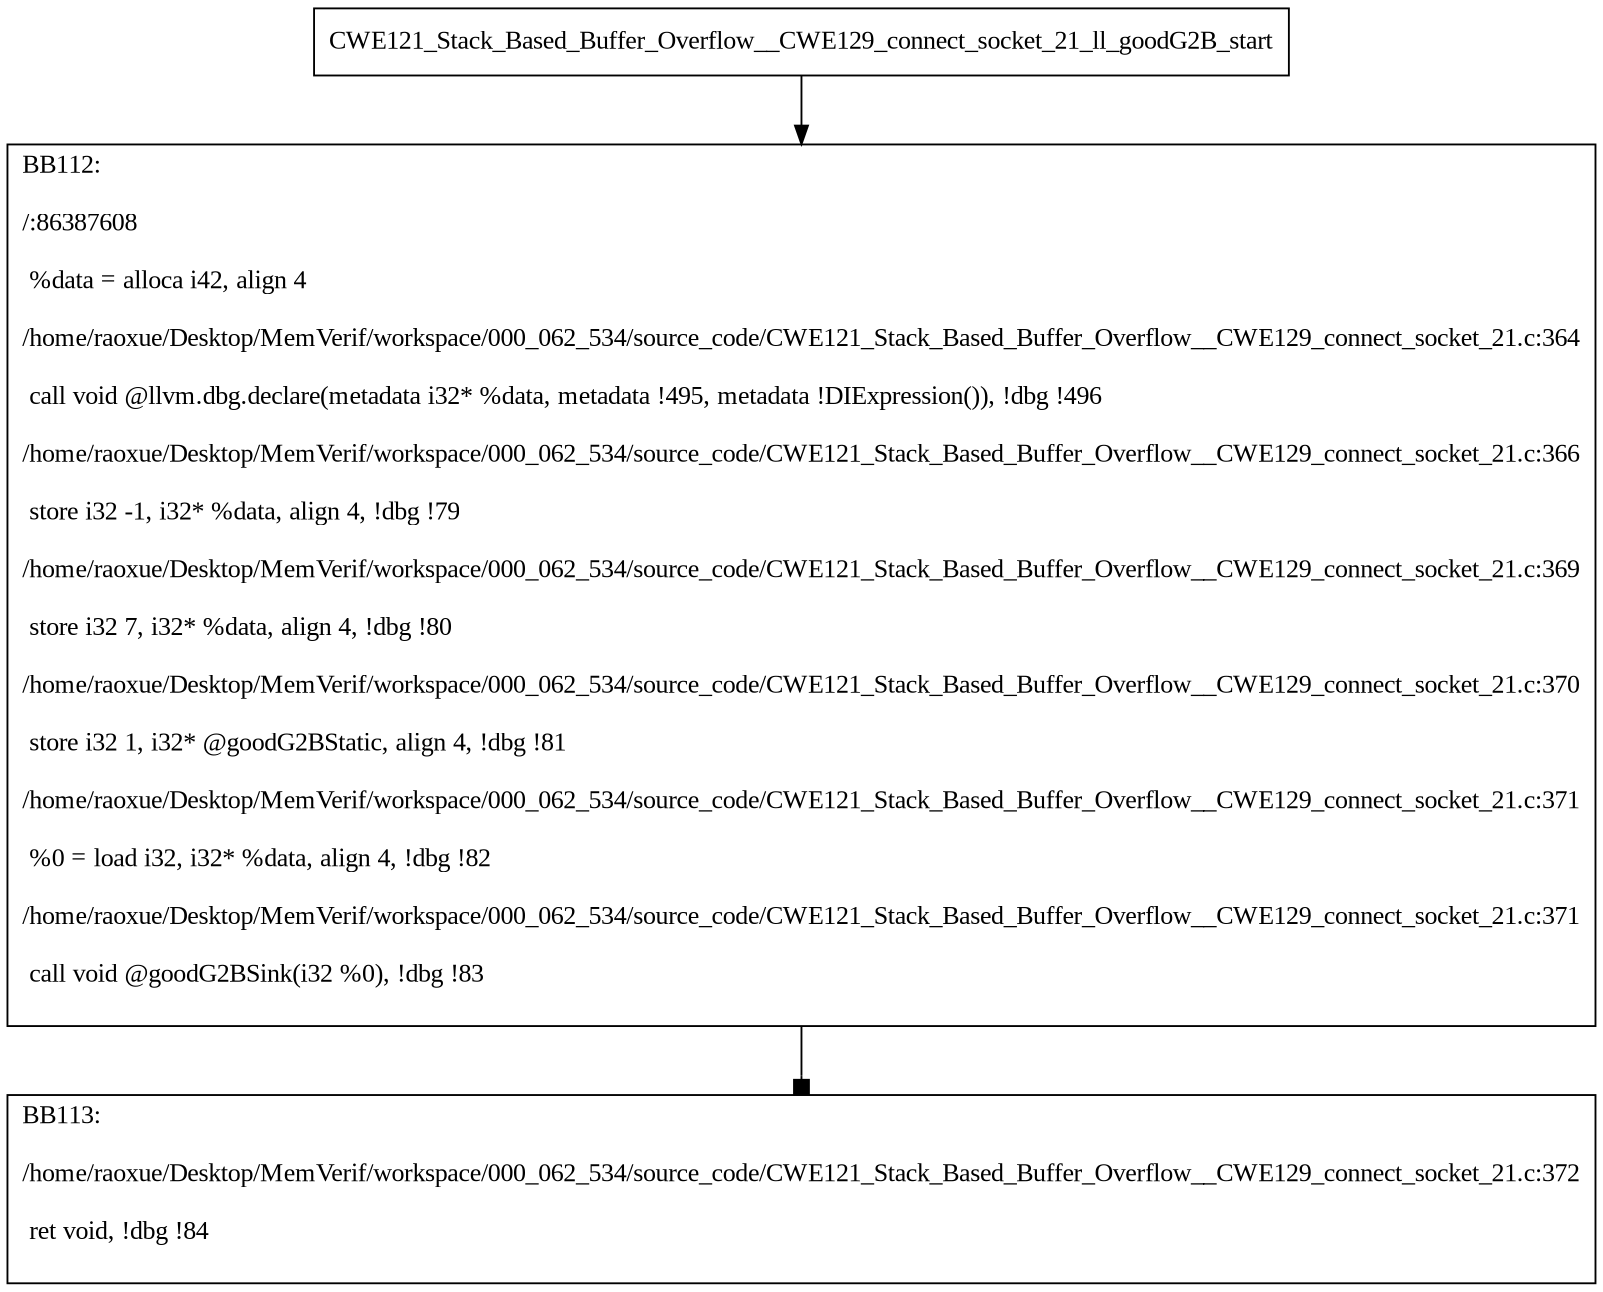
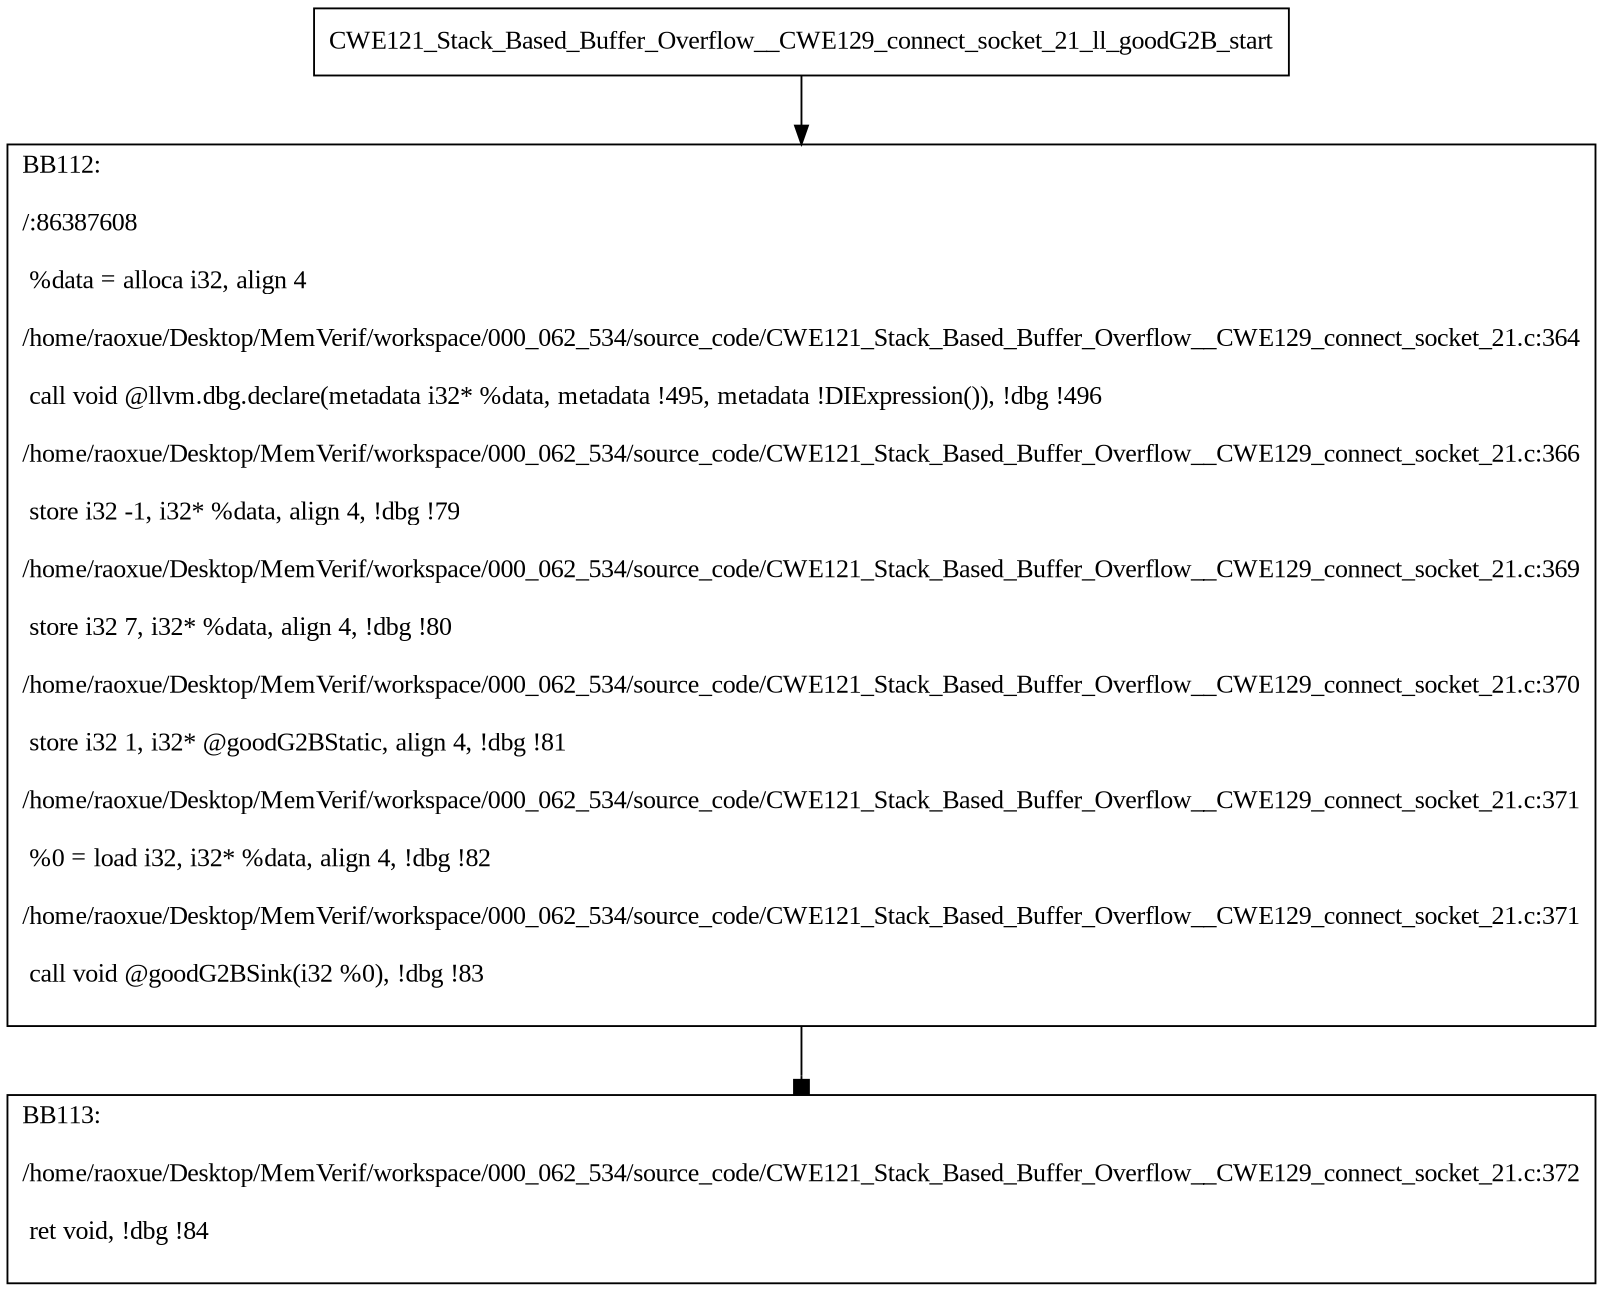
(165, 281) -> (165, 281)
